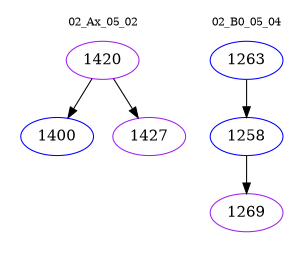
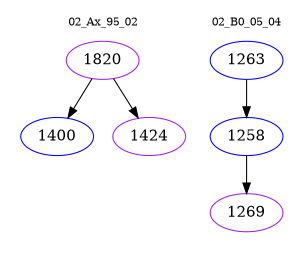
(103, 23) -> (103, 23)
(103, 60) -> (103, 60)
(149, 137) -> (149, 137)
